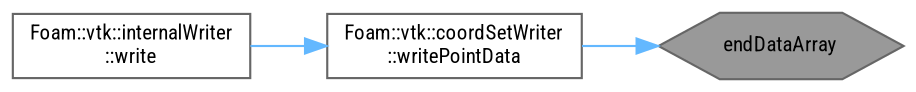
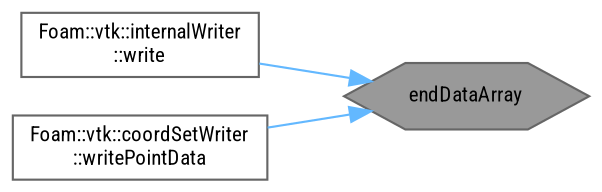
(277, 46) -> (304, 71)
